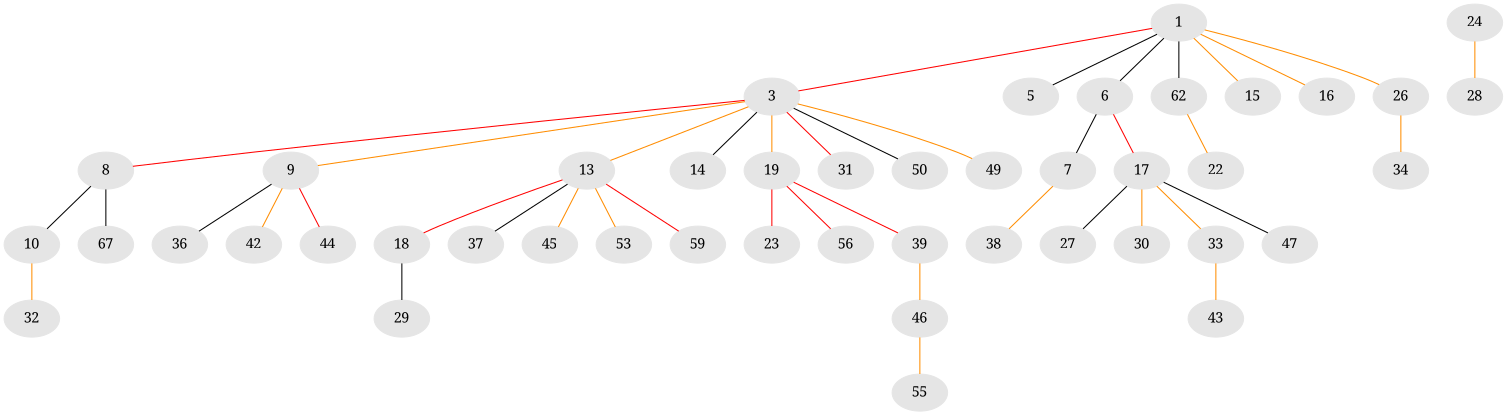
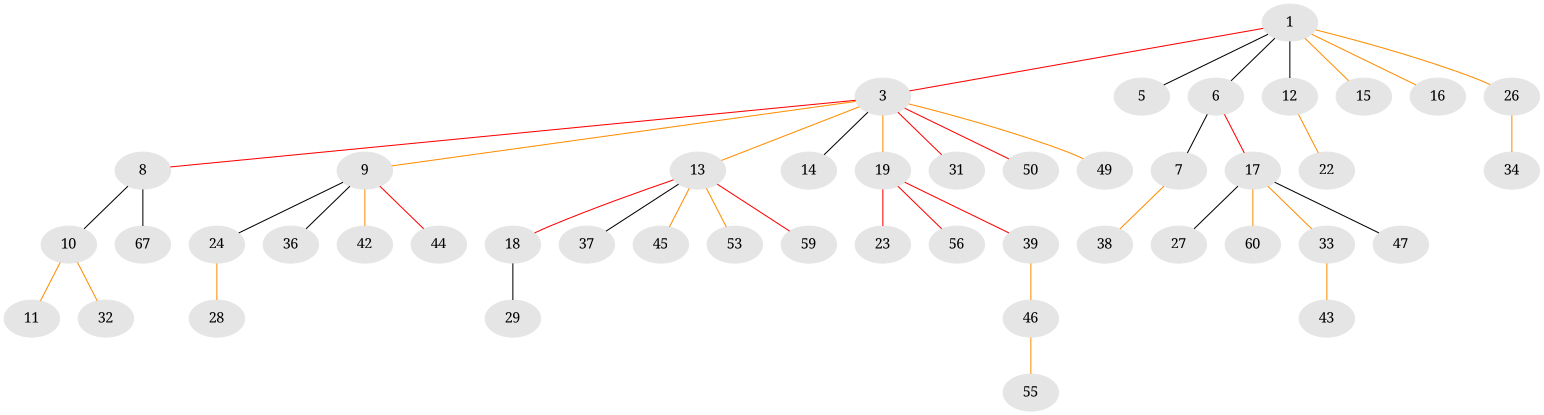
(1179, 97) -> (1290, 97)
(846, 134) -> (957, 134)
none -> (291, 208)
(1142, 245) -> (1253, 245)
none -> (32, 319)
